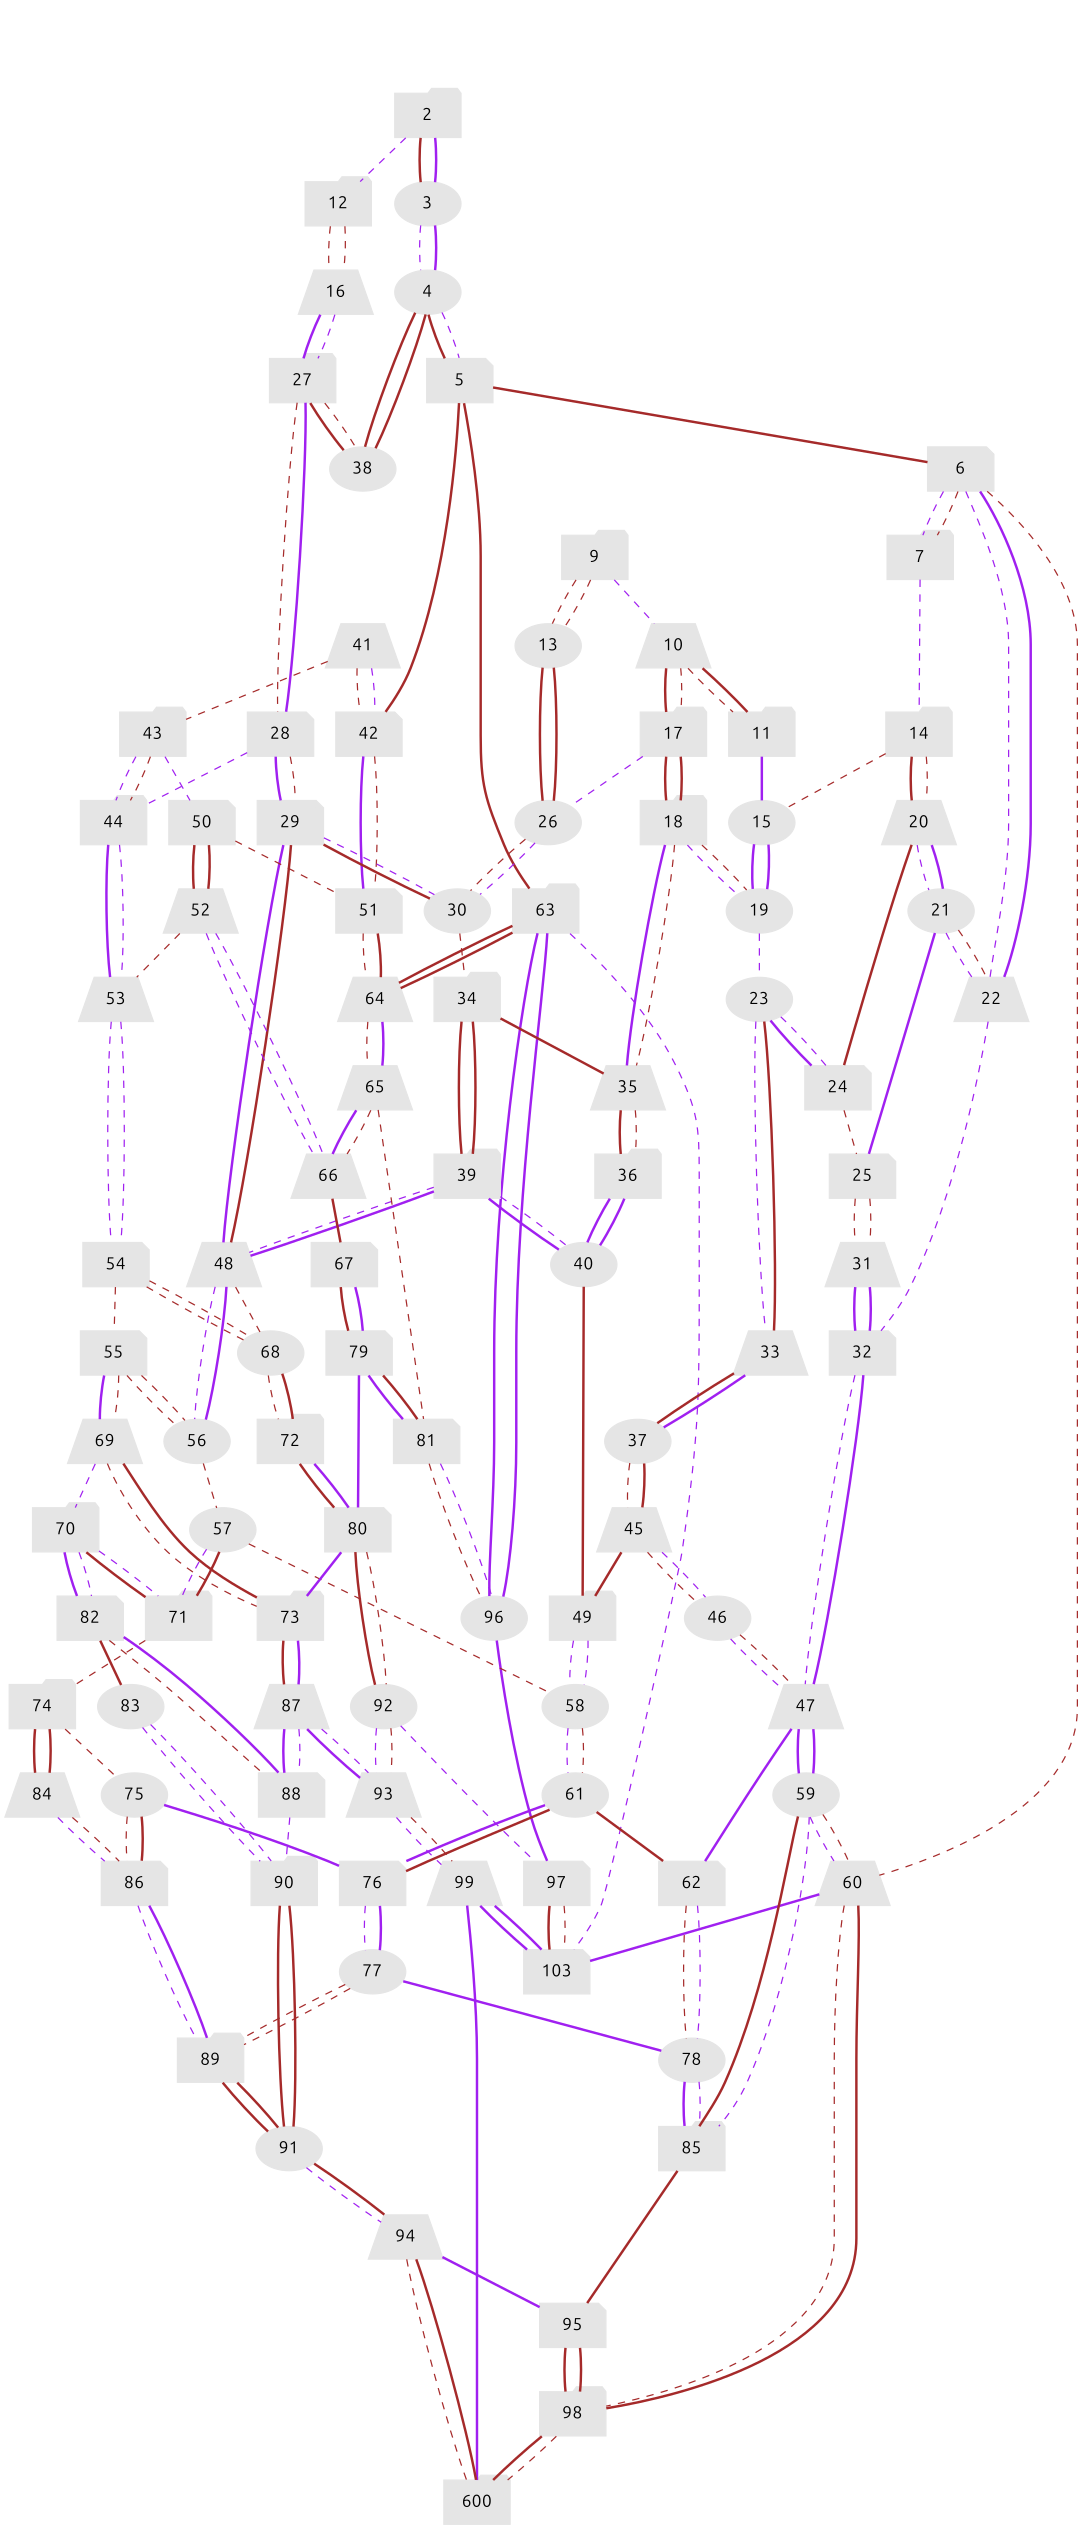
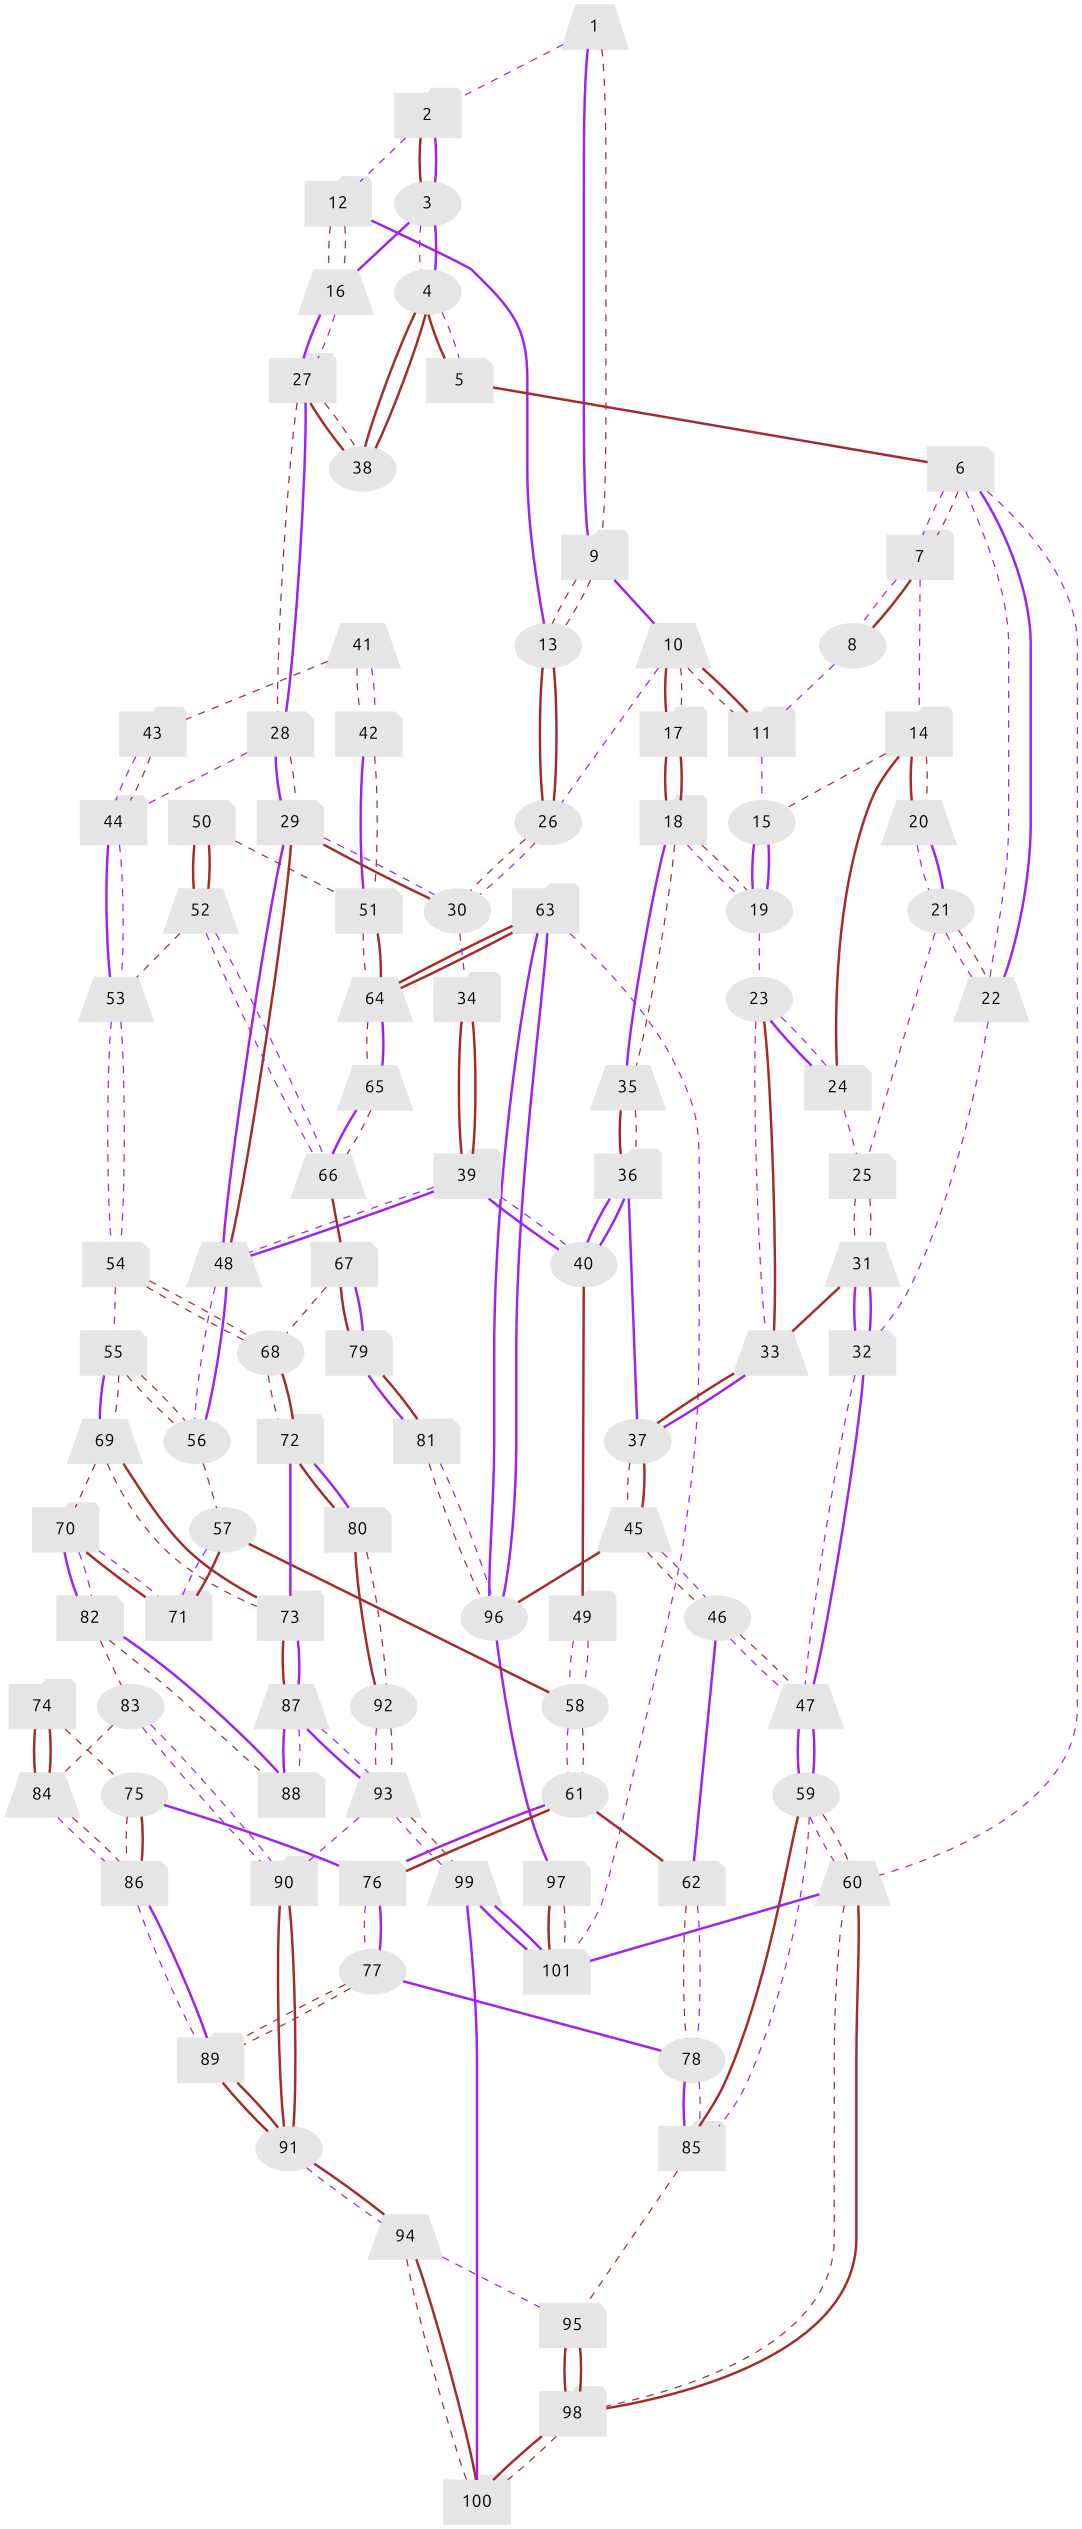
none -> (595, 27)
none -> (383, 247)
none -> (527, 382)
(440, 562) -> none
(634, 602) -> (634, 602)
none -> (853, 646)
(481, 651) -> none
(177, 779) -> none
(762, 779) -> (762, 779)
(607, 781) -> (610, 735)
(877, 955) -> (845, 905)
(464, 966) -> (464, 966)
(902, 1043) -> (902, 1043)
(552, 1046) -> none
(850, 1132) -> (850, 1132)
(1077, 1223) -> (1077, 1223)
(401, 1264) -> none
(115, 1309) -> (115, 1309)
none -> (633, 1309)
none -> (816, 1309)
(248, 1310) -> (306, 1310)
(359, 1441) -> none
(85, 1486) -> (85, 1486)
(325, 1573) -> (290, 1530)
(608, 1574) -> (559, 1577)
(399, 1618) -> (399, 1618)
(118, 1658) -> none
(114, 1669) -> (111, 1663)
none -> (93, 1744)
(467, 1794) -> none
(748, 1795) -> (705, 1751)
(288, 1837) -> (334, 1839)
(557, 1972) -> (557, 1972)
(632, 2237) -> (632, 2237)
(491, 2282) -> (491, 2282)
(477, 2502) -> (477, 2502)
